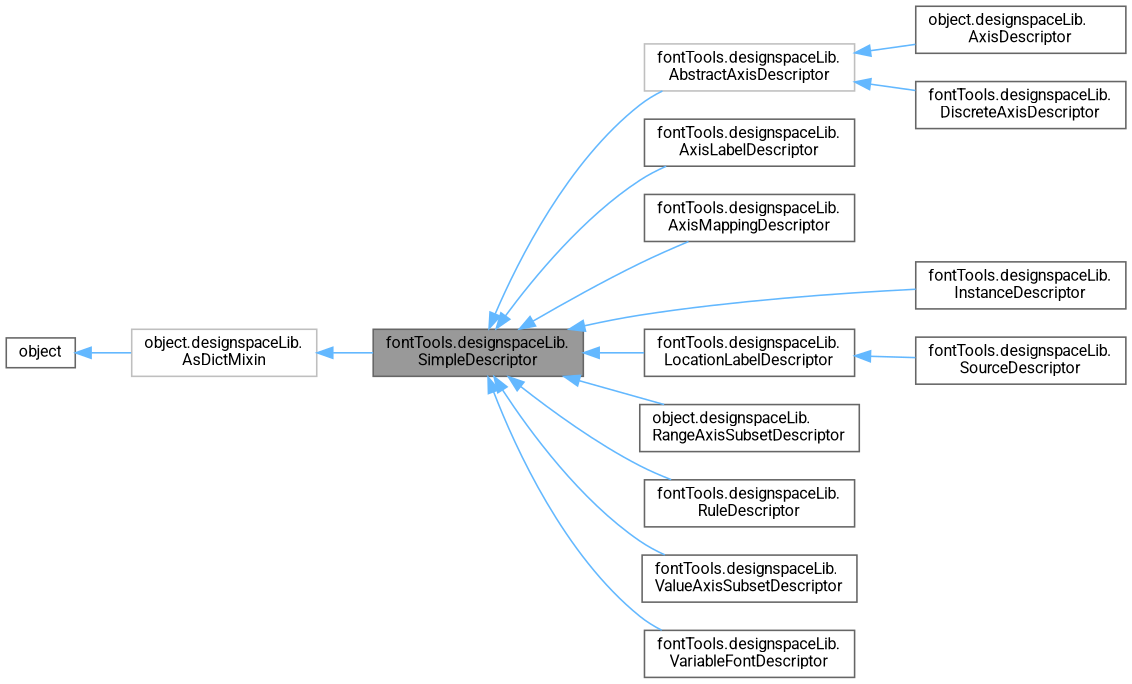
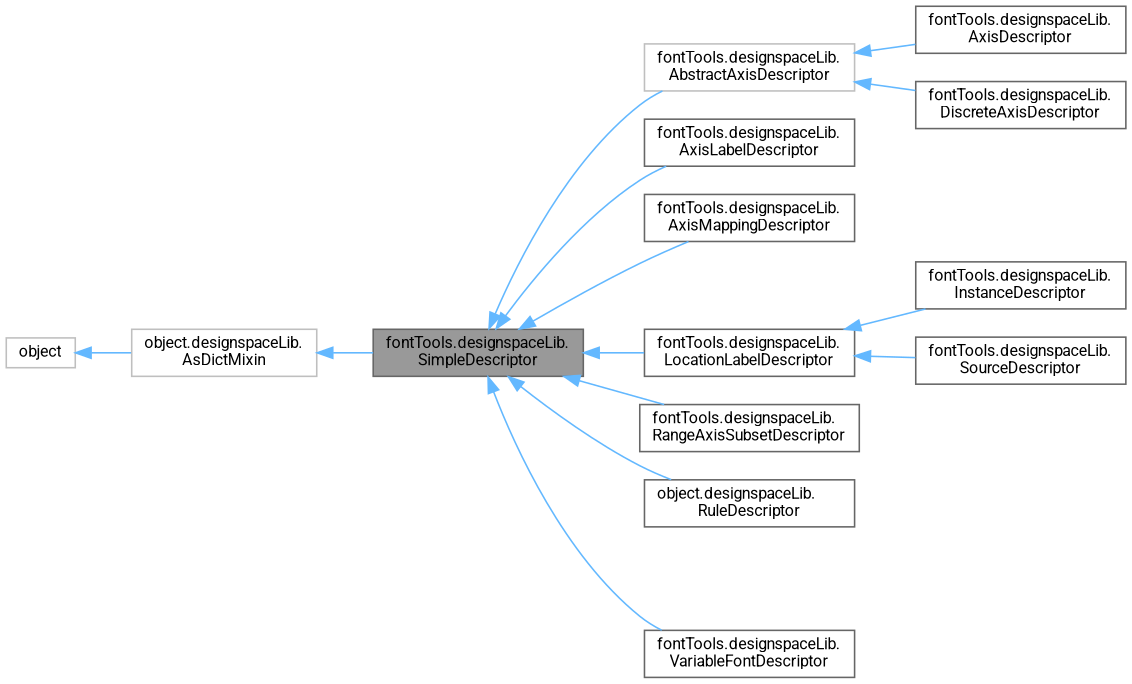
(1021, 30) -> (1021, 30)
(750, 301) -> (893, 317)
(41, 353) -> (41, 353)
(750, 428) -> (750, 428)
(750, 503) -> (750, 503)
(750, 579) -> none
